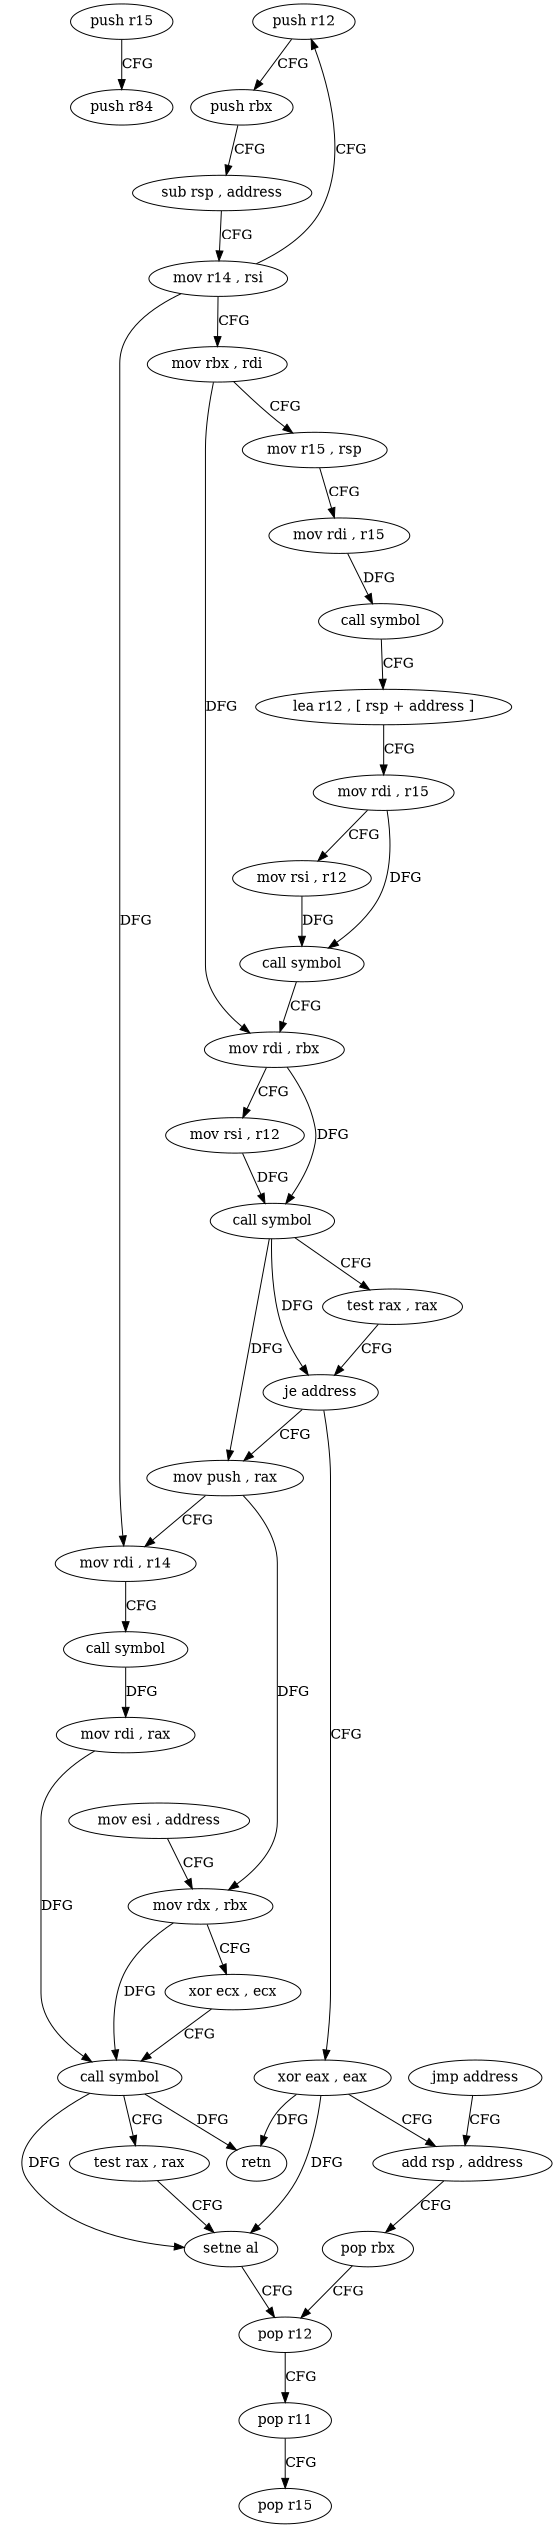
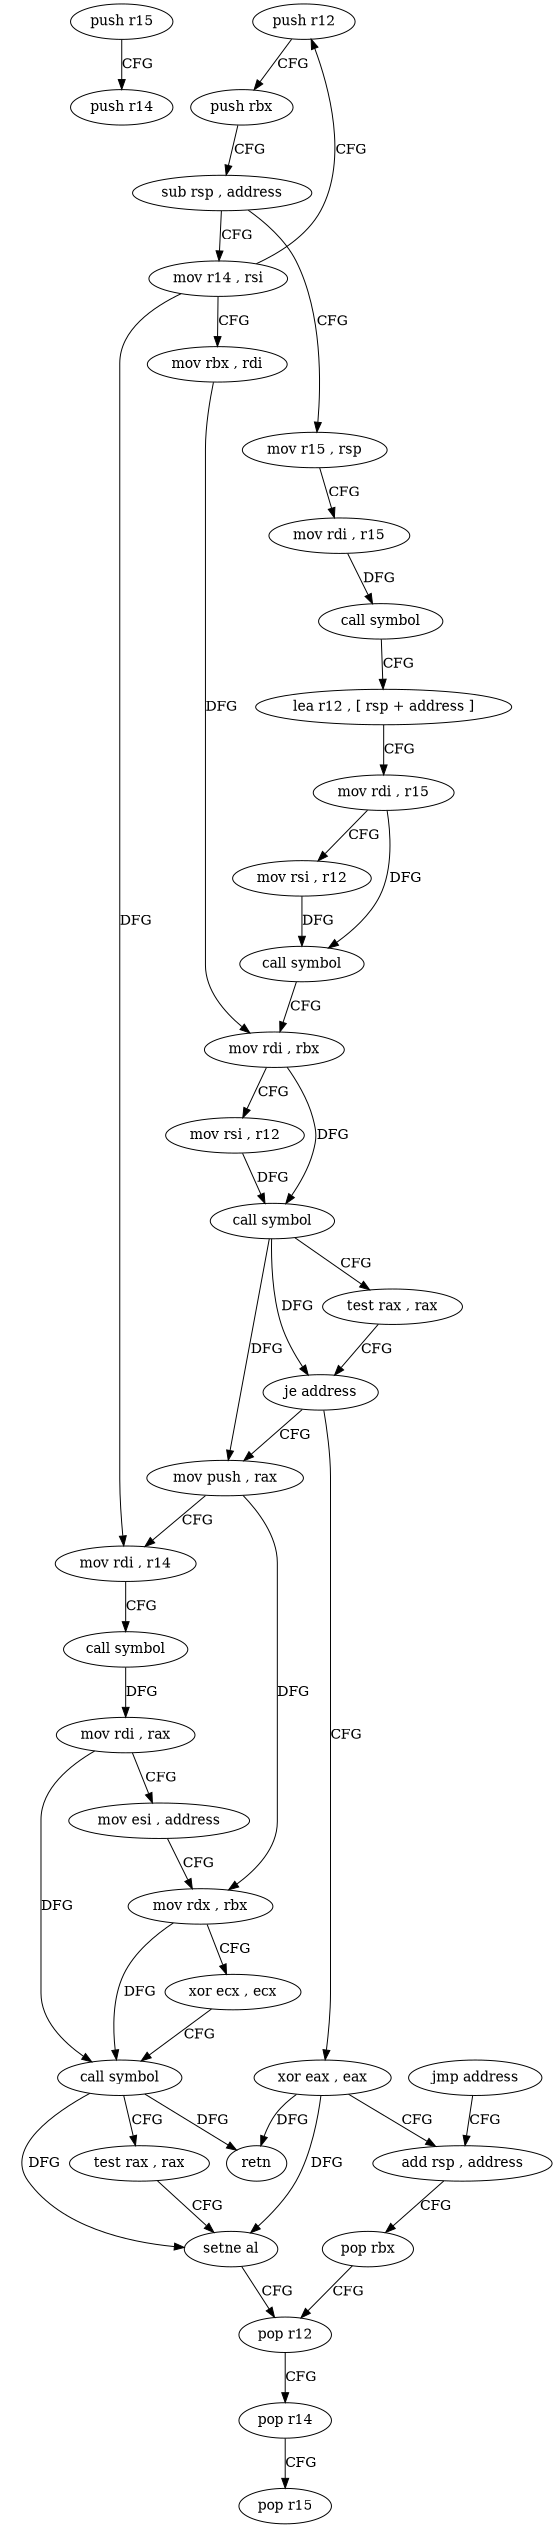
(122, 107) -> (122, 107)
(259, 405) -> (312, 305)
none -> (141, 1773)
(285, 2420) -> (285, 2420)
